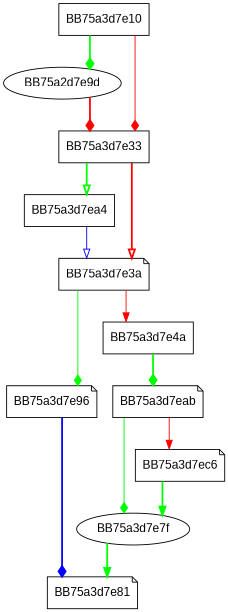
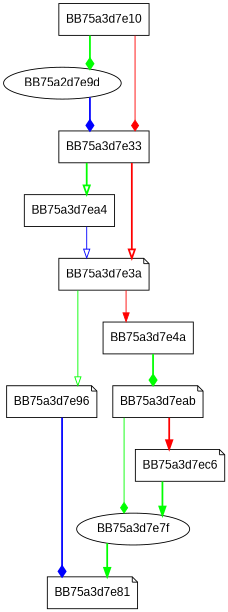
(90, 109) -> (90, 109)
(78, 334) -> (78, 334)
(169, 429) -> (169, 429)
